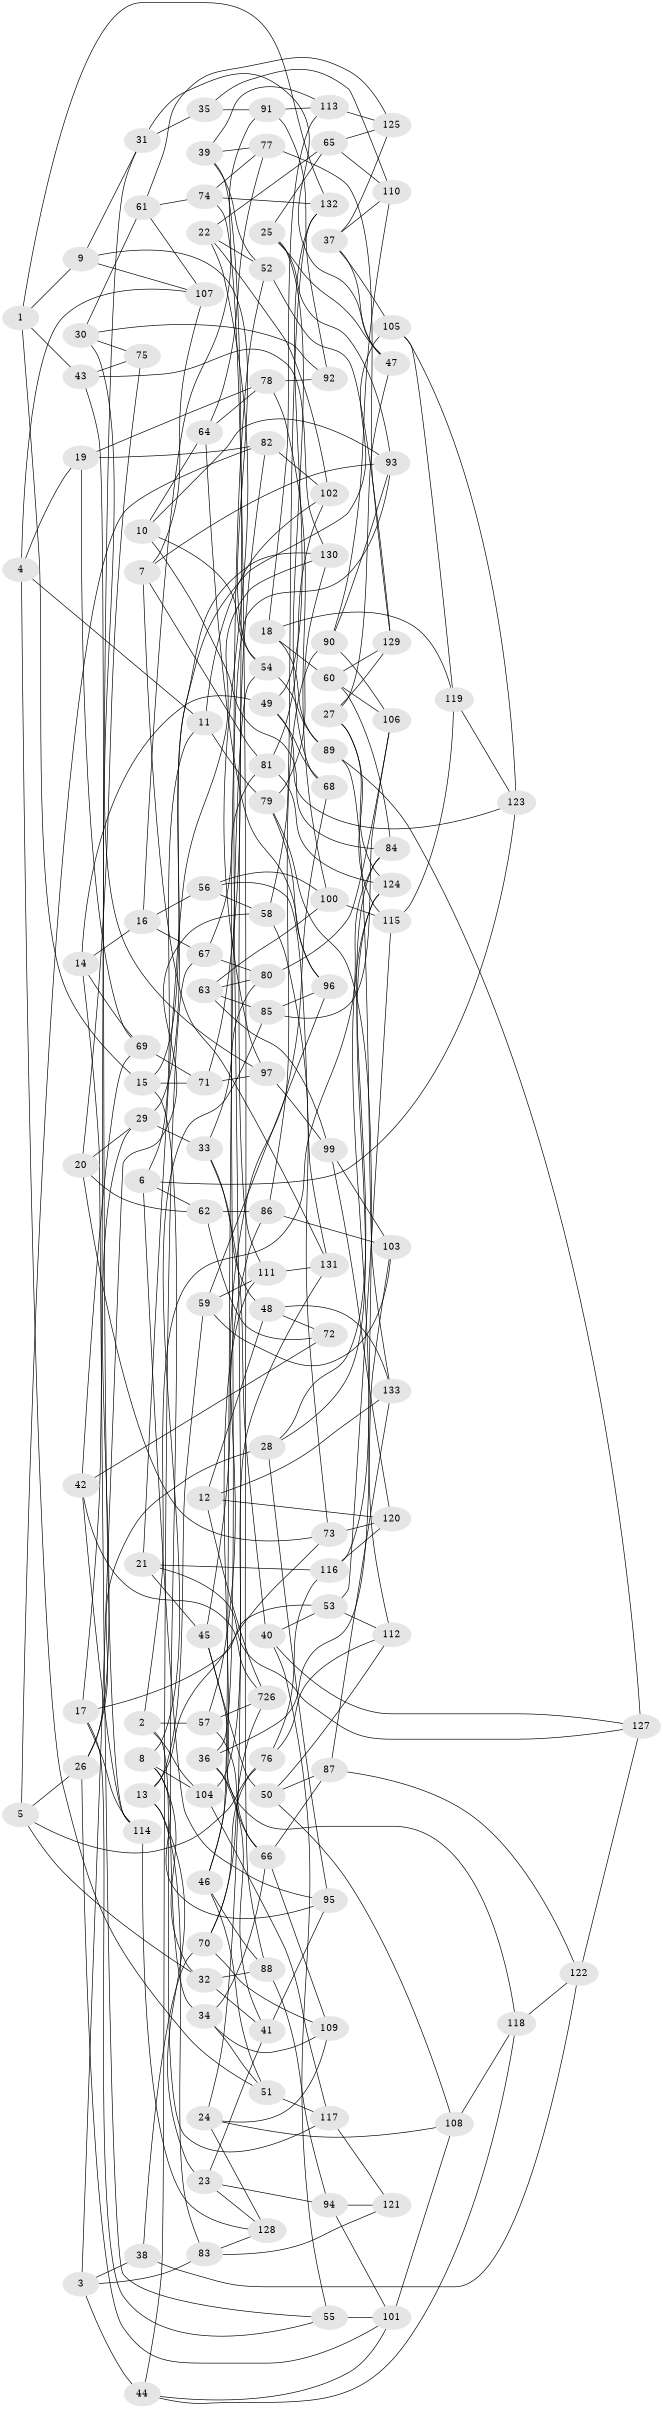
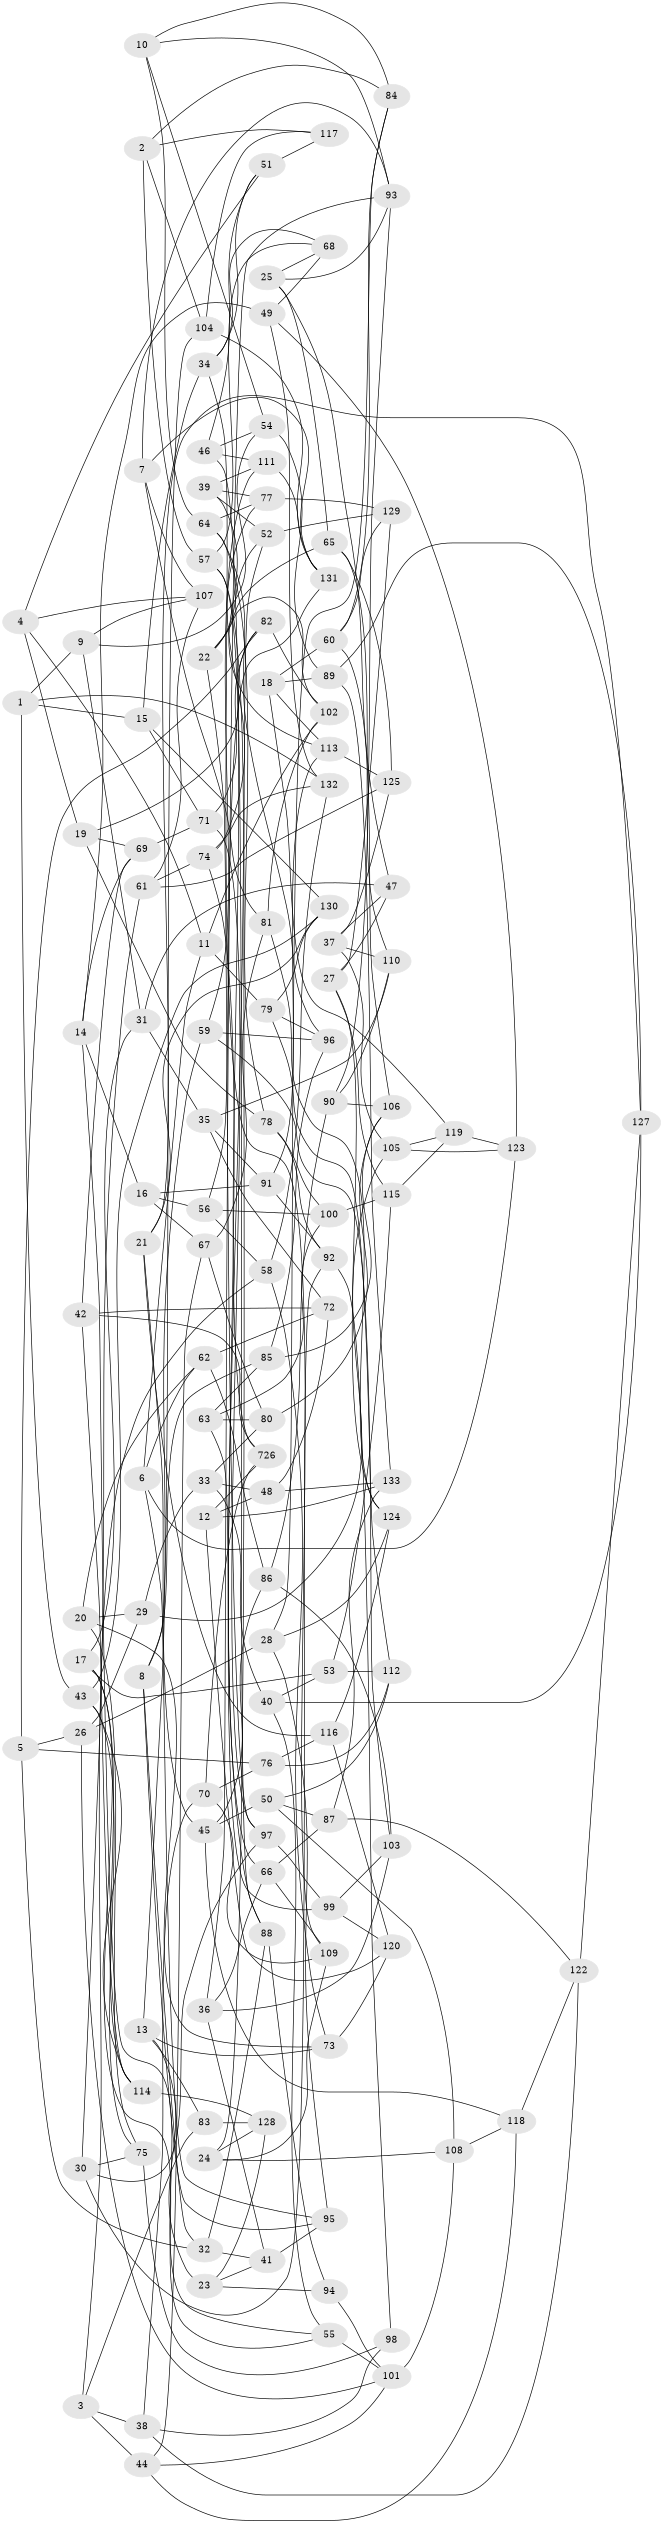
none -> (260, 1218)
(249, 1941) -> (242, 244)
(392, 2205) -> none
none -> (392, 2340)
